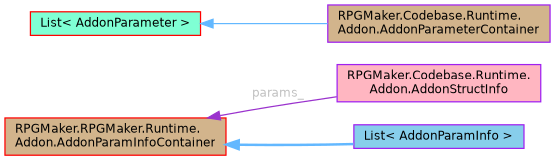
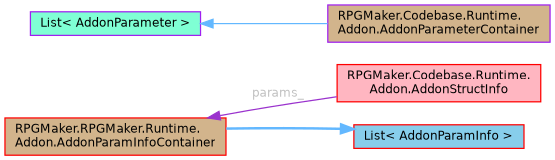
(115, 24) -> (115, 24)
(439, 83) -> (439, 83)
(439, 137) -> (439, 137)
(296, 145) -> (284, 128)
